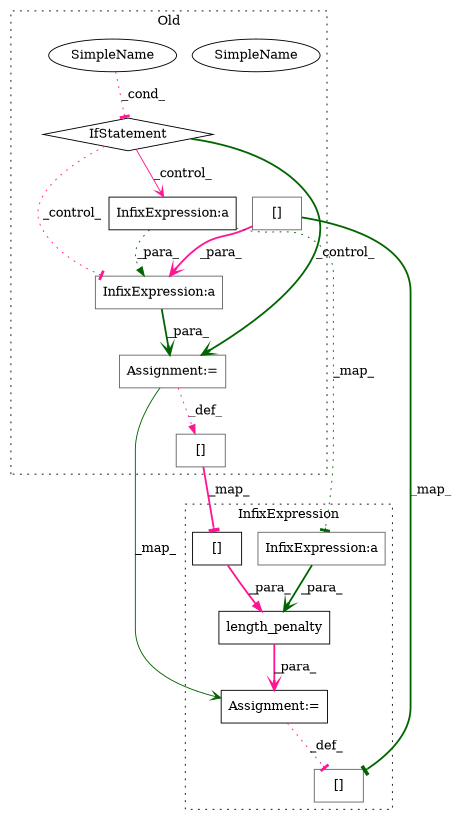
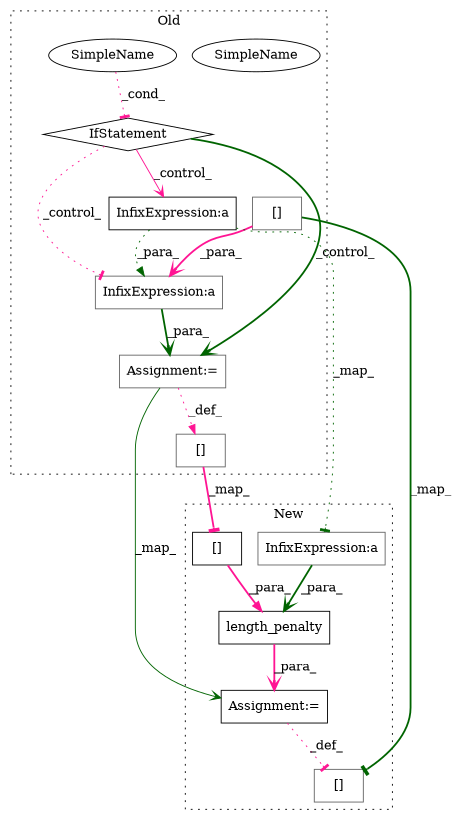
(289, 515) -> (289, 515)
